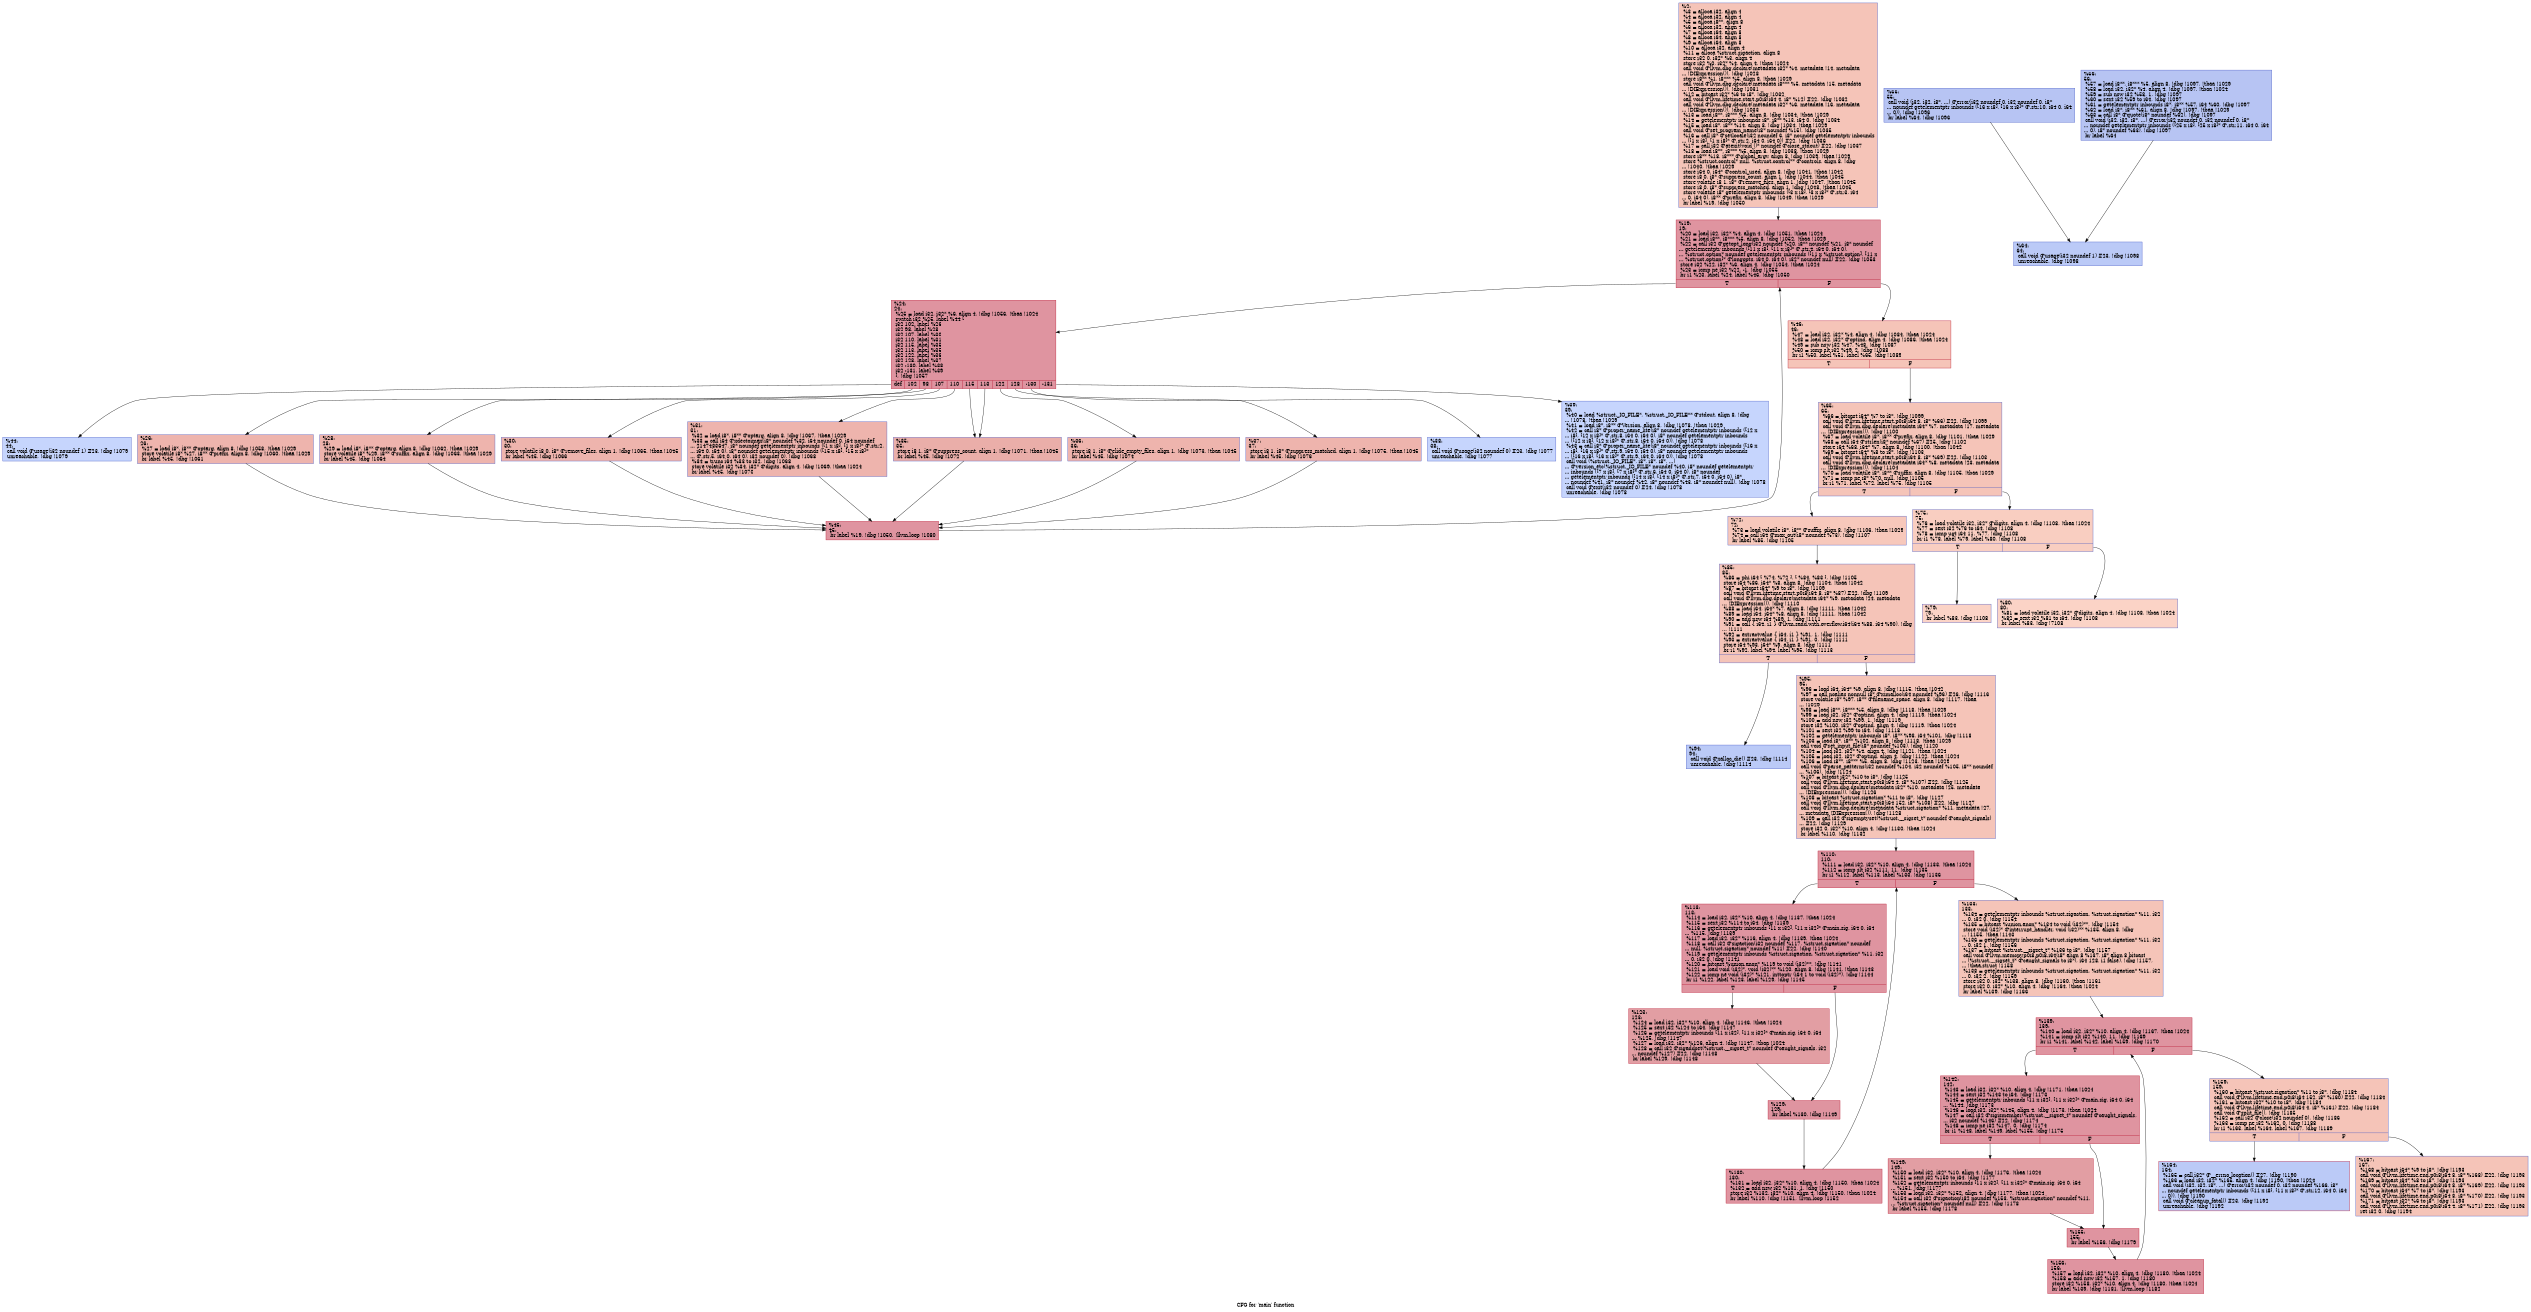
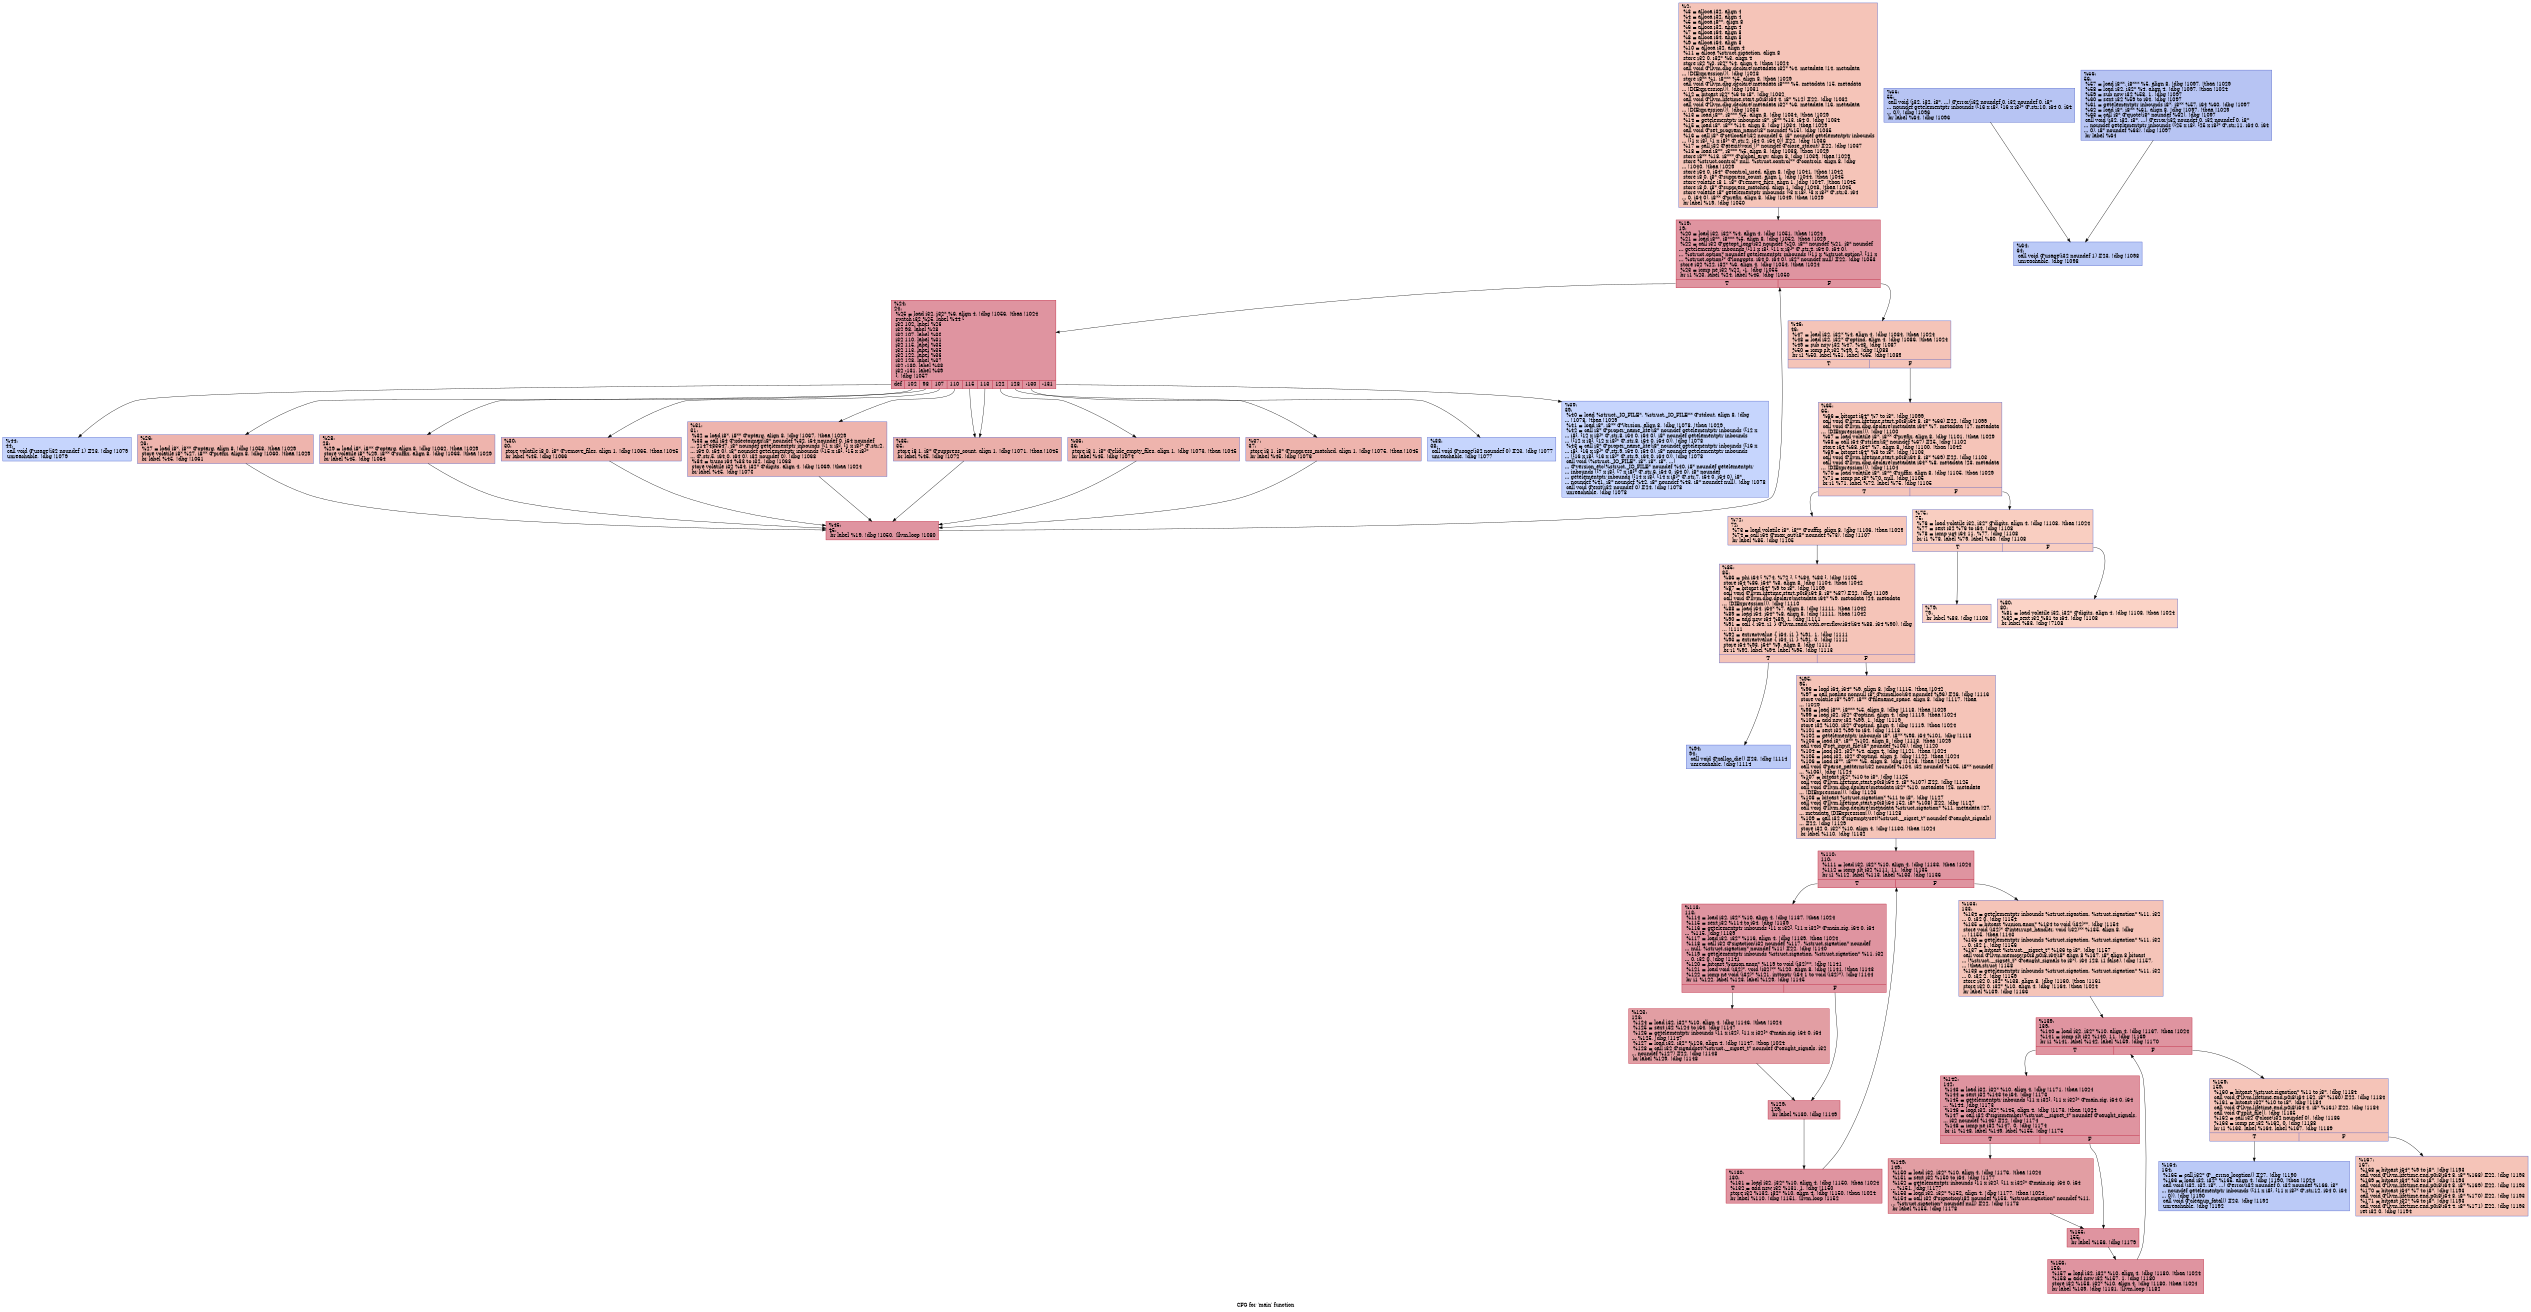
(1869, 344) -> (1869, 344)
(2254, 1186) -> (2254, 1186)
